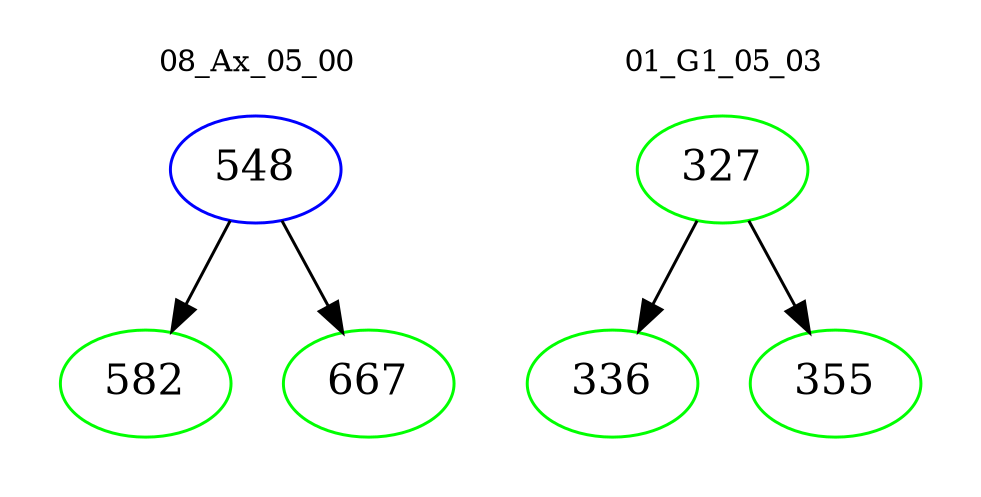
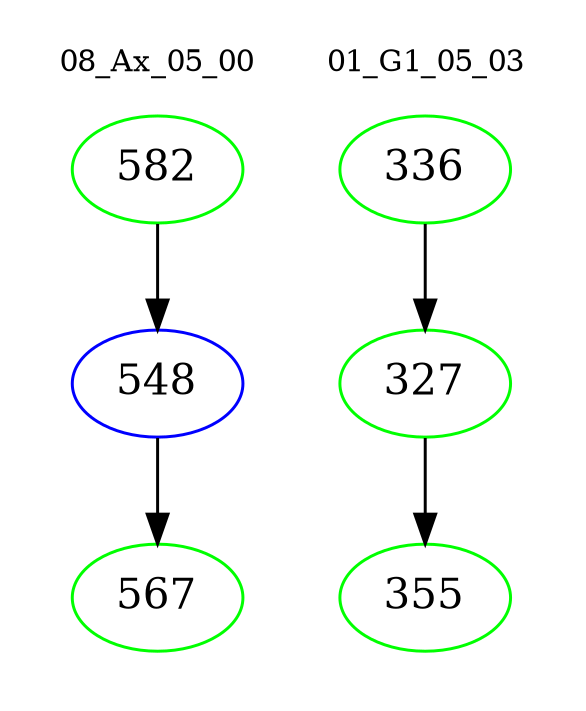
(208, 263) -> (158, 262)
(675, 263) -> (425, 262)
(369, 384) -> (158, 598)
